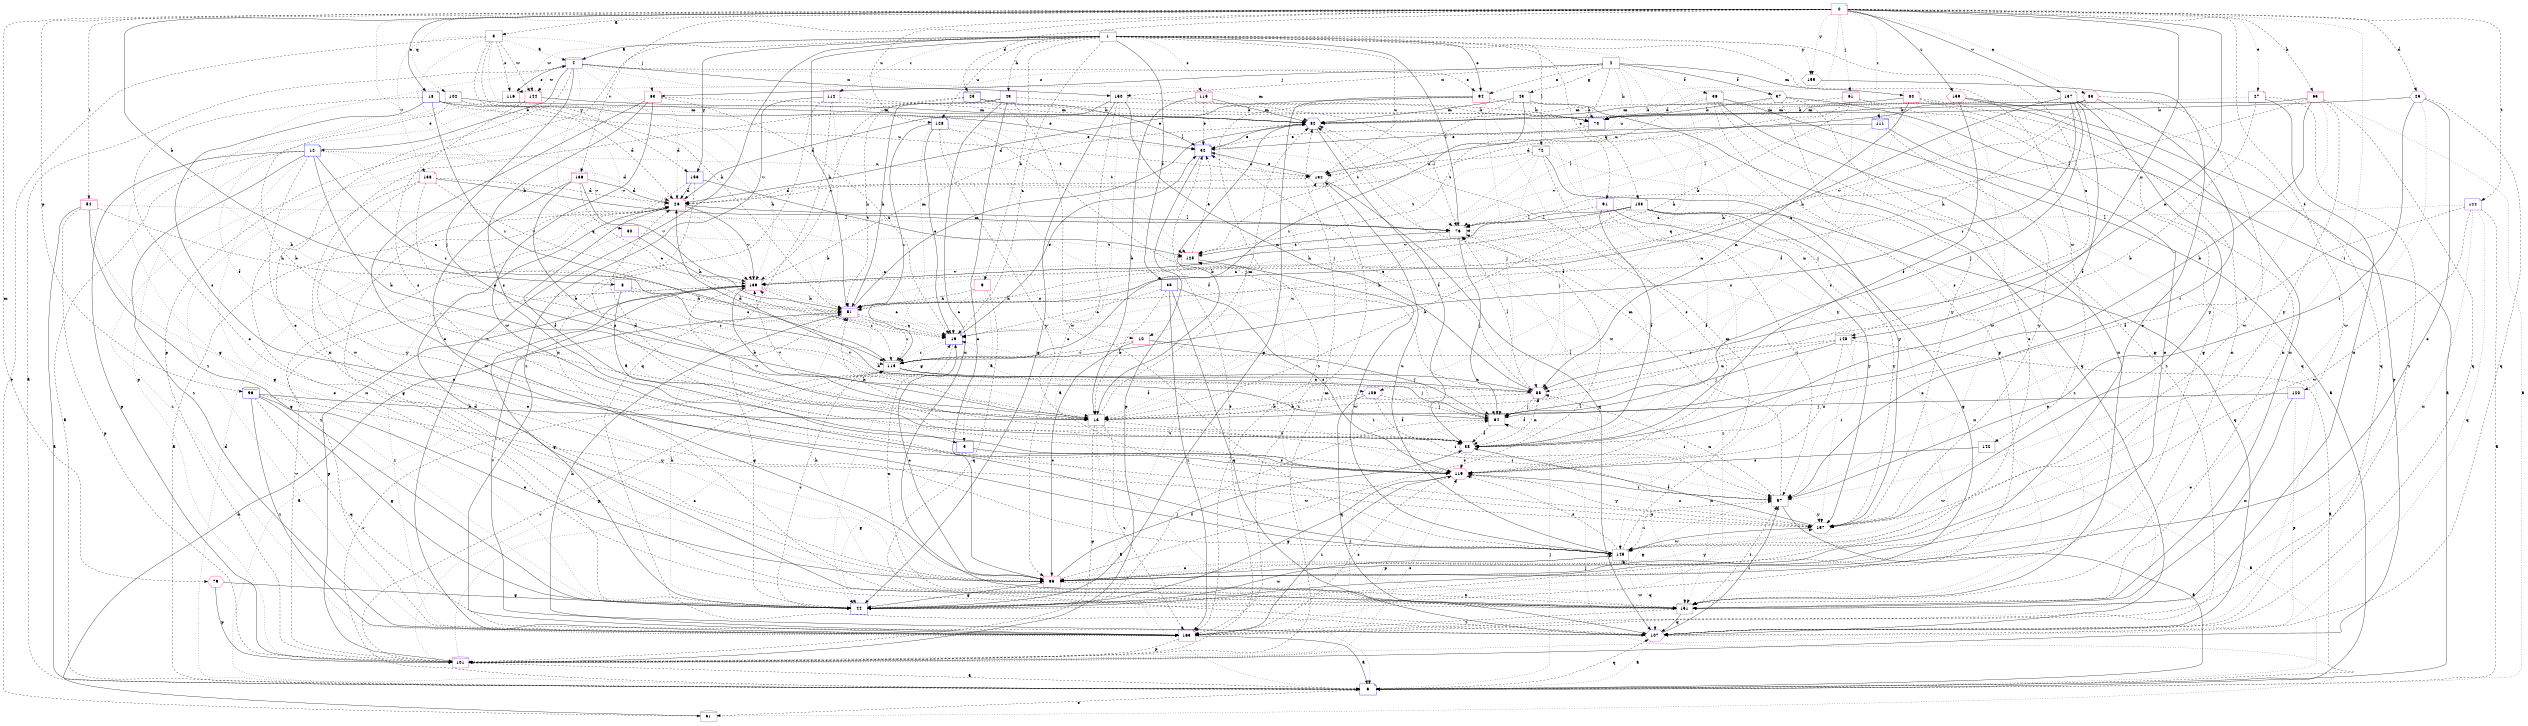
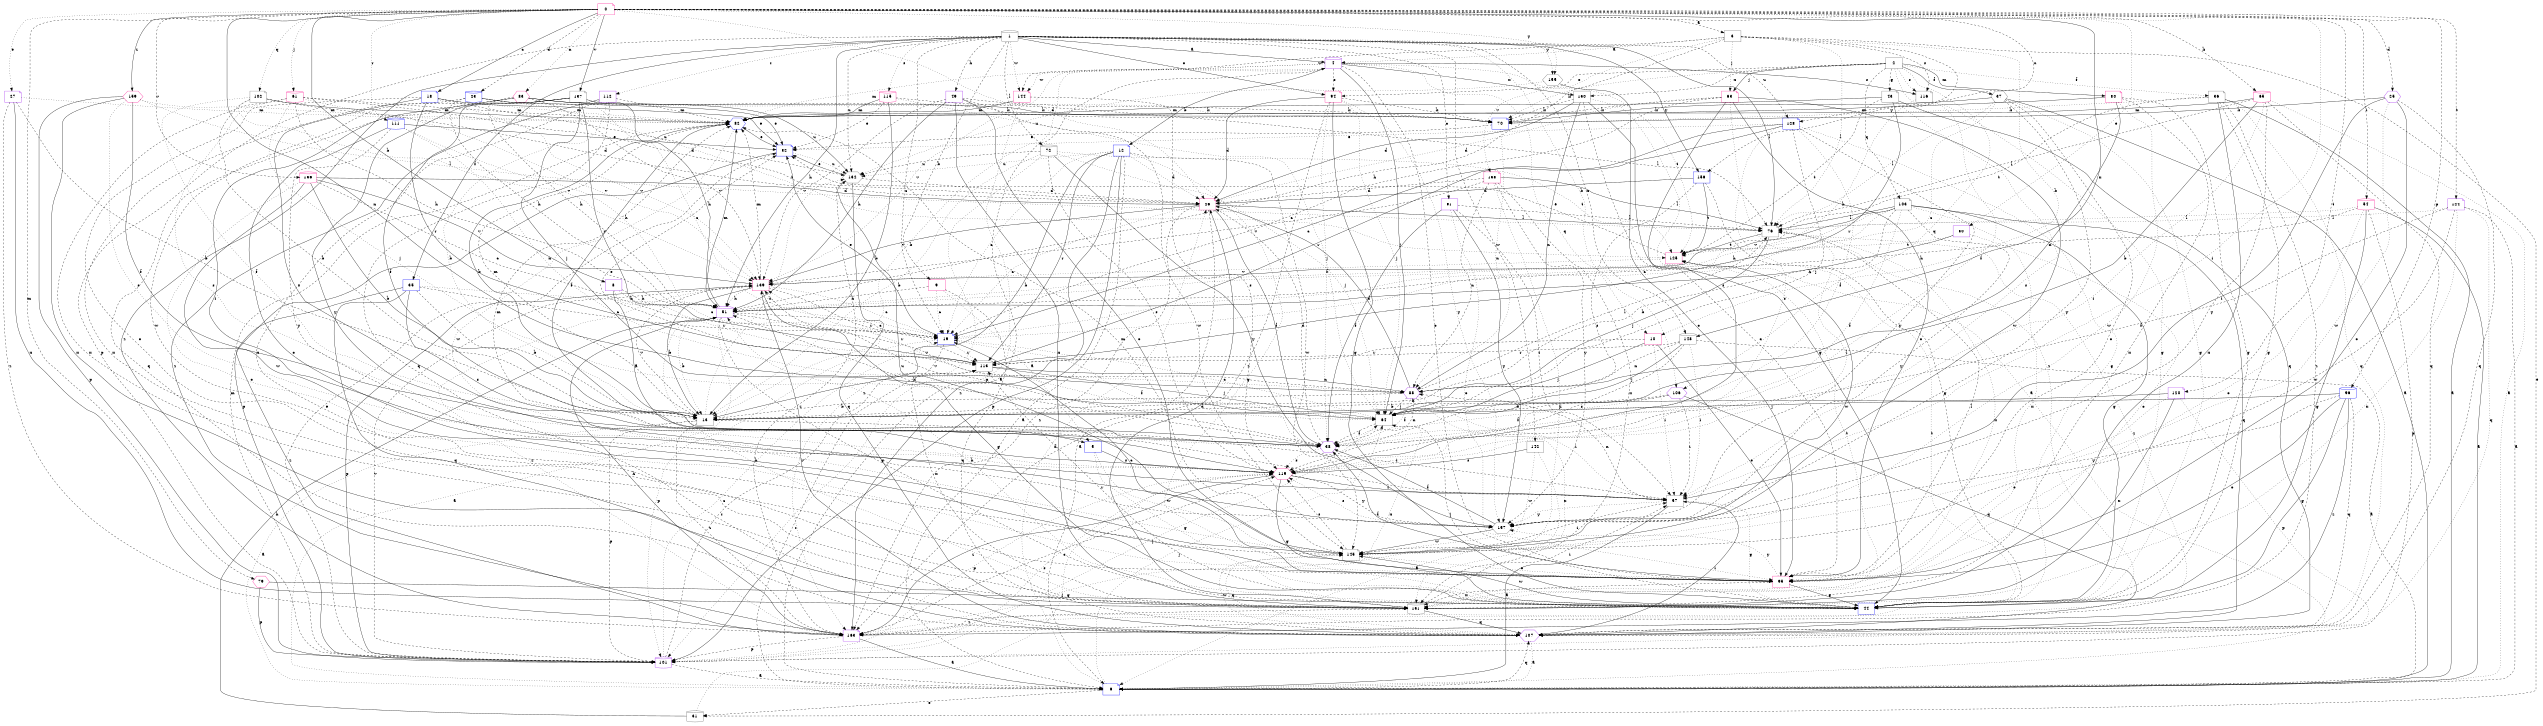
(868, 204) -> (540, 204)
(2019, 699) -> (1010, 645)
